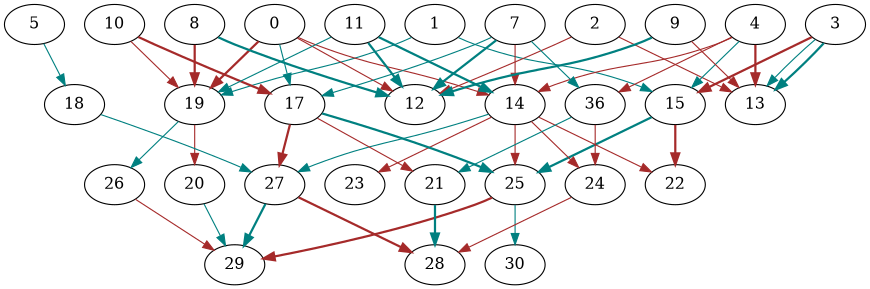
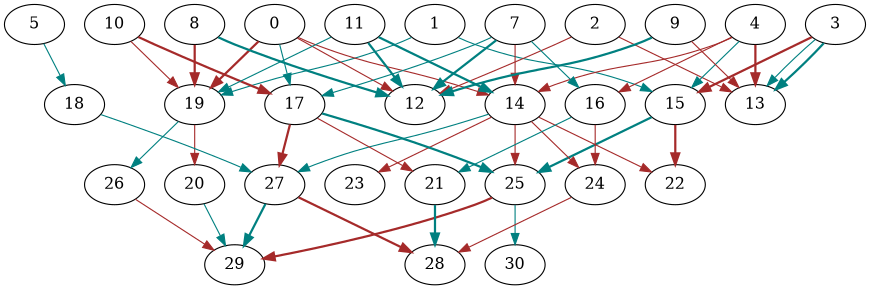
(595, 105) -> (595, 105)
